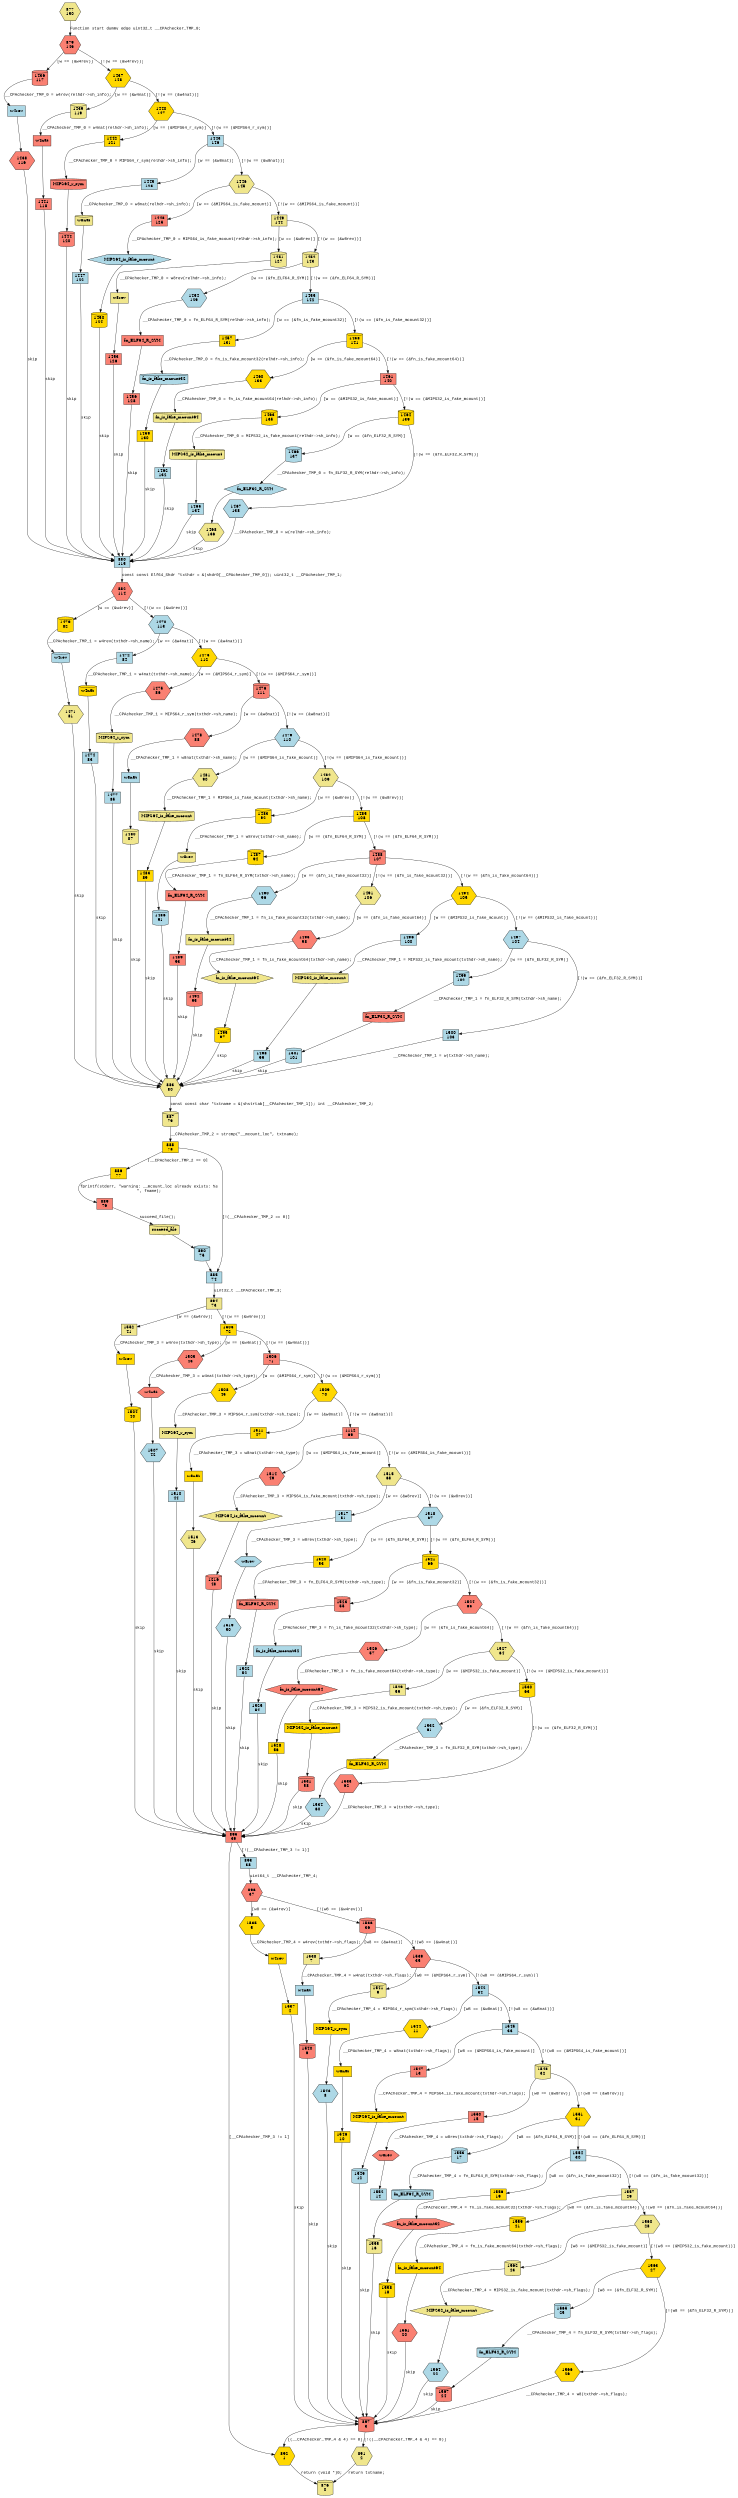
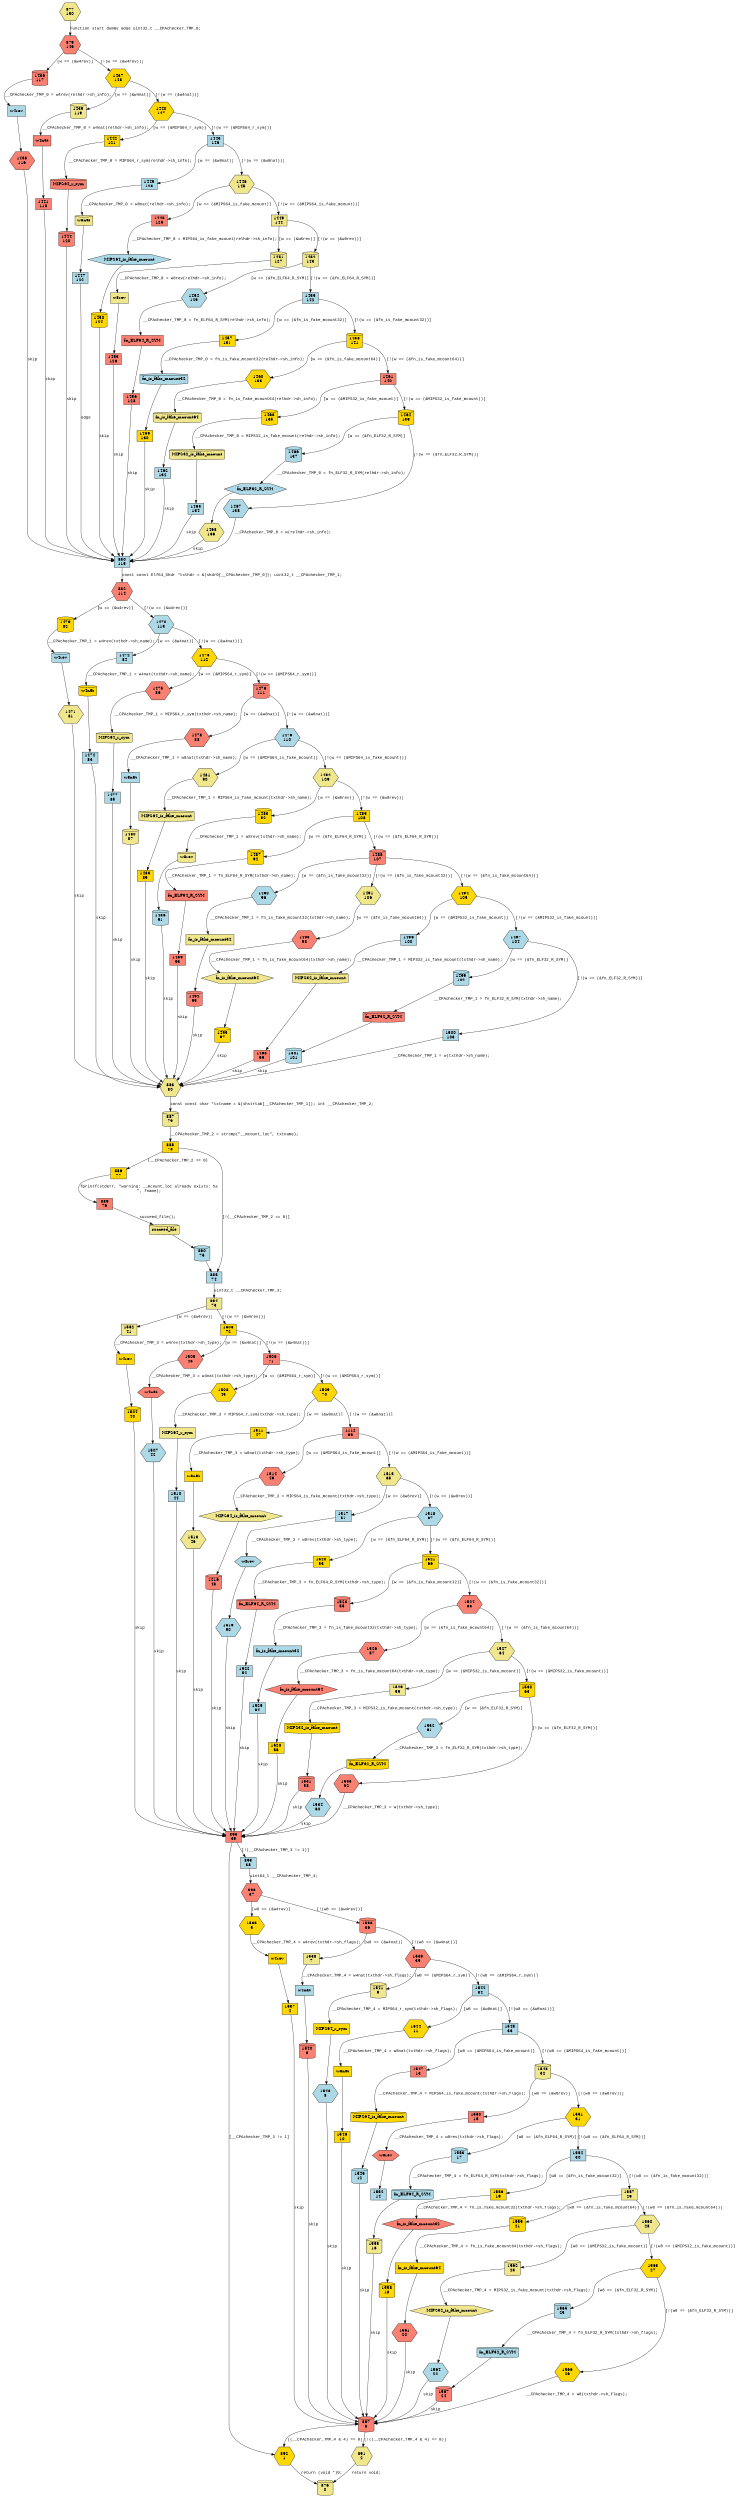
(86, 417) -> (86, 417)
(262, 1056) -> (262, 1056)
(366, 2473) -> (366, 2473)
